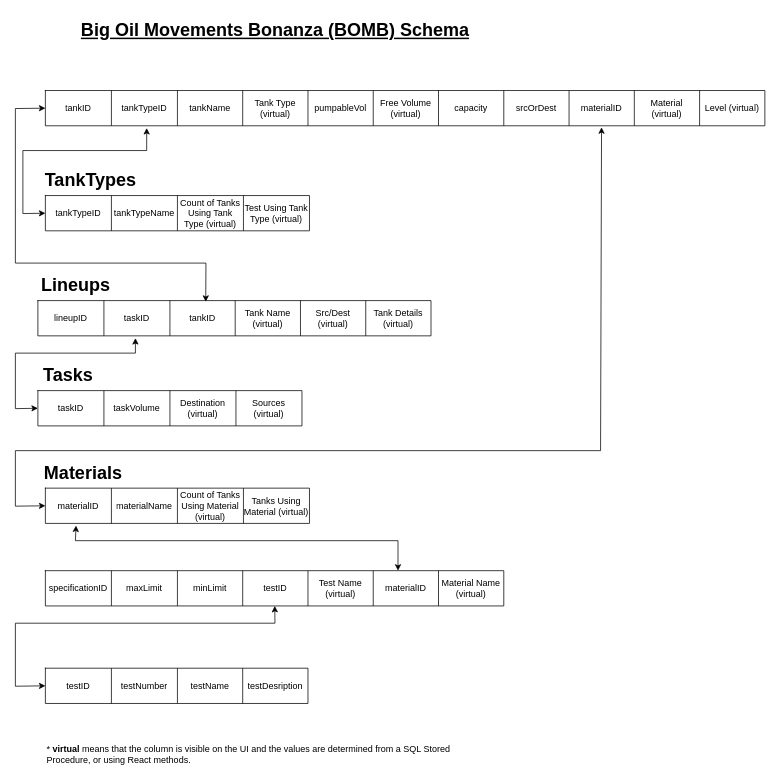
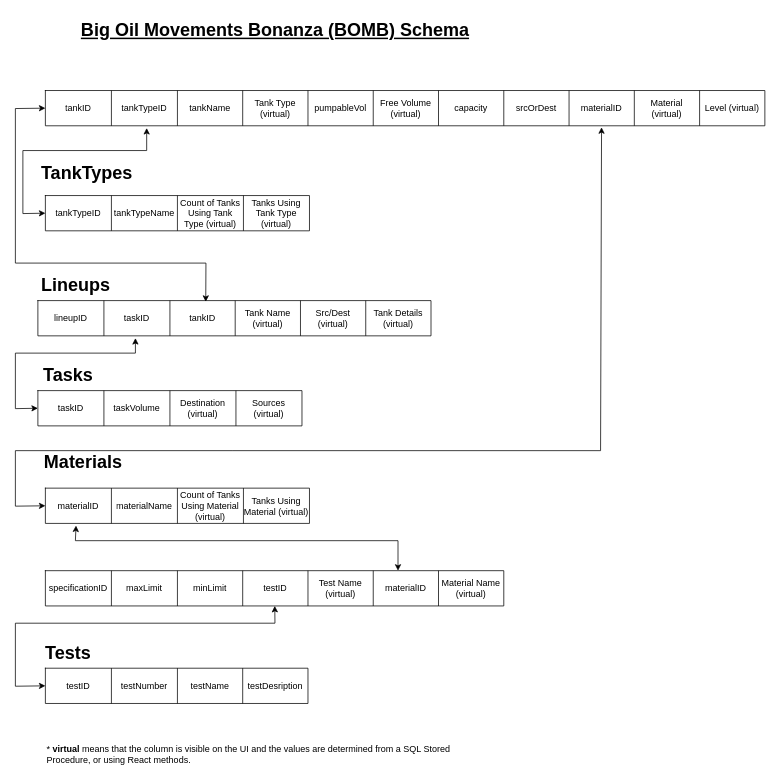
(90, 180) -> (87, 173)
(276, 213) -> (276, 213)
(83, 473) -> (83, 462)
none -> (68, 653)
